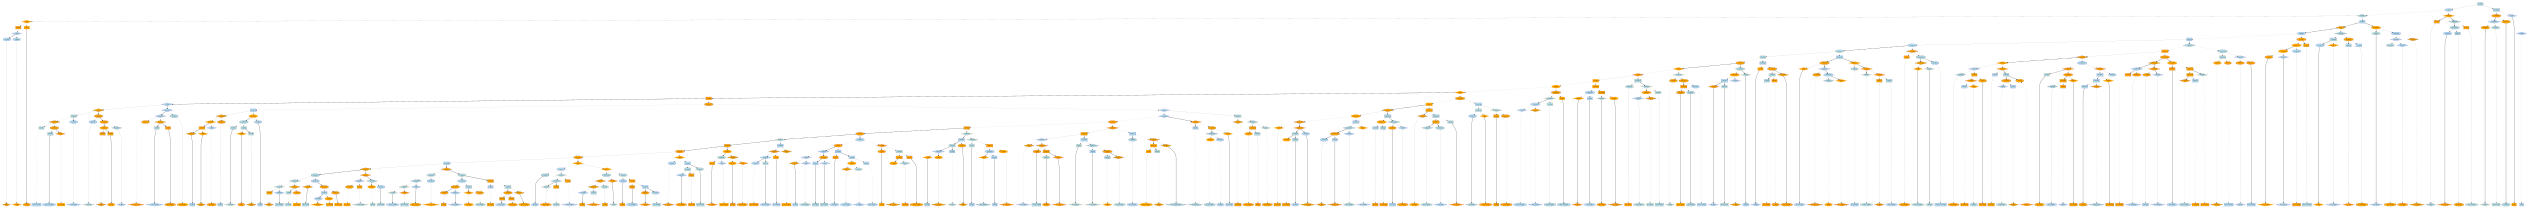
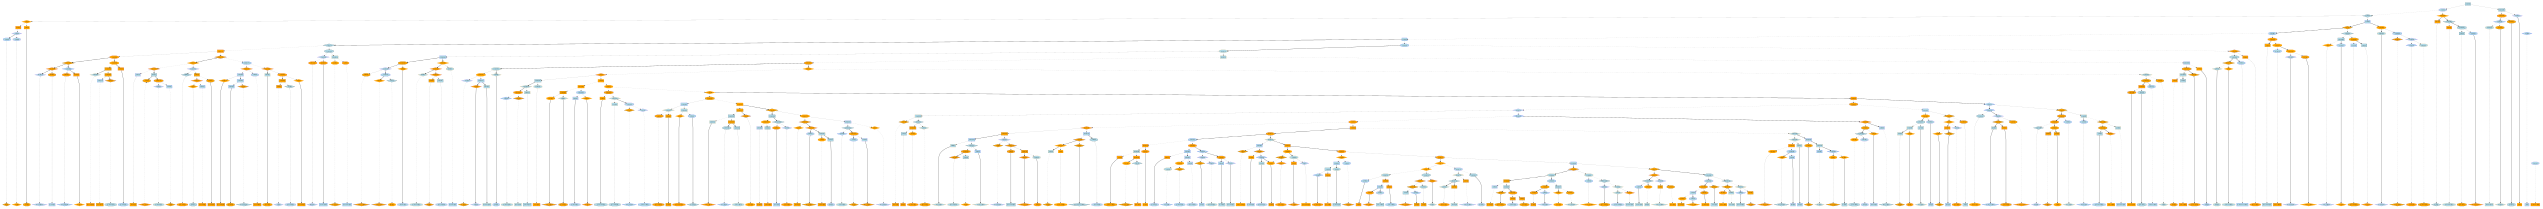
(1427, 128) -> (737, 128)
(882, 146) -> (1145, 146)
(1154, 146) -> (1061, 146)
(761, 160) -> (1266, 160)
none -> (79, 205)
(480, 205) -> (1572, 205)
